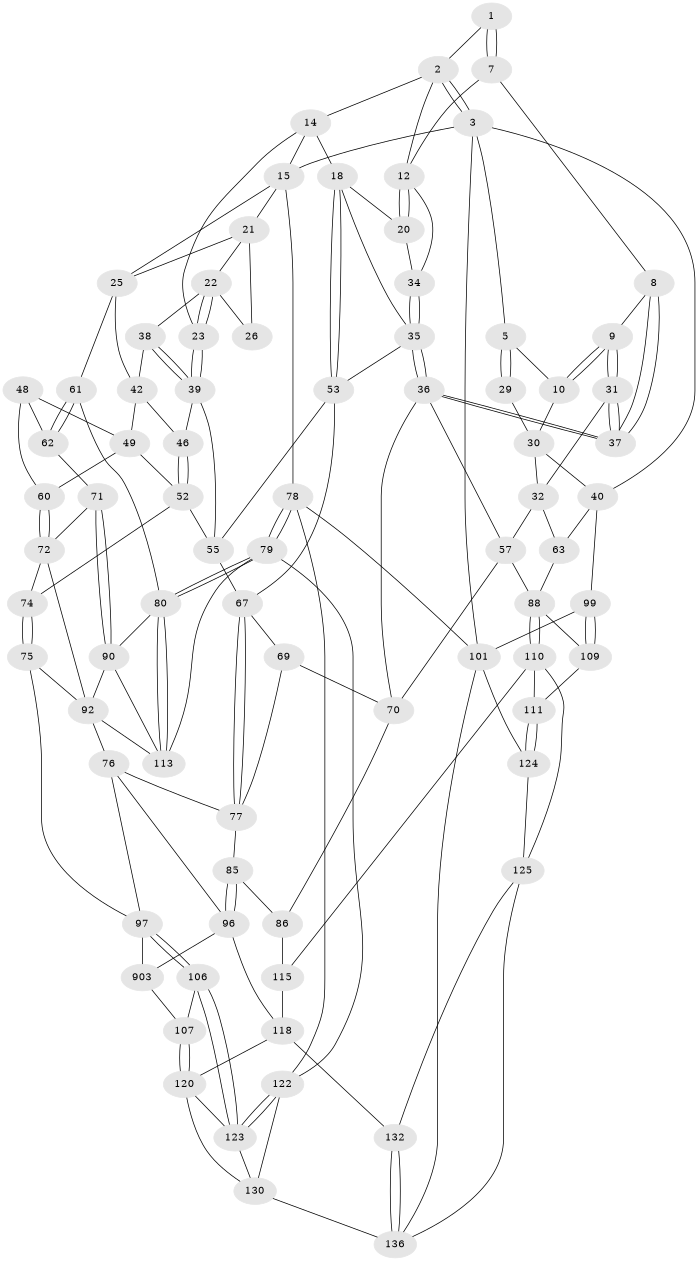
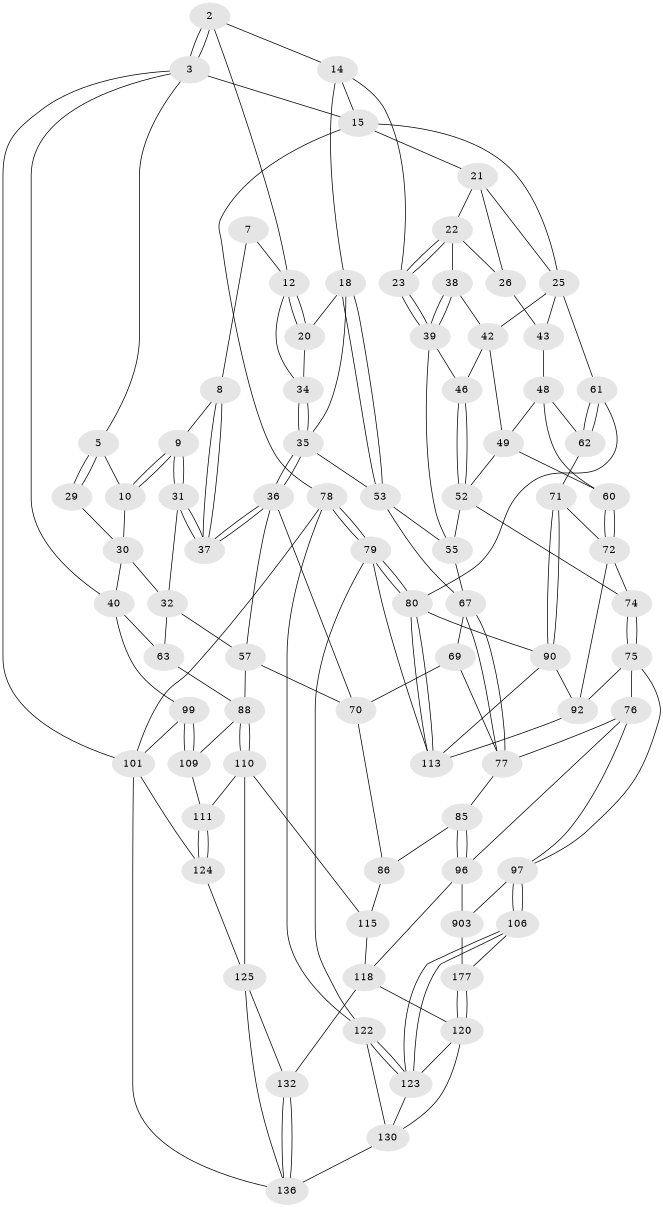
(492, 16) -> none
none -> (544, 337)
(99, 737) -> (632, 684)
(185, 1031) -> (462, 978)
